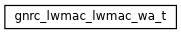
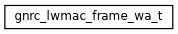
(91, 17) -> (89, 17)
